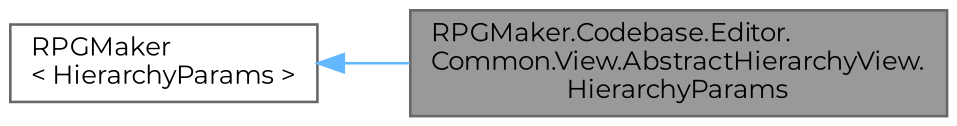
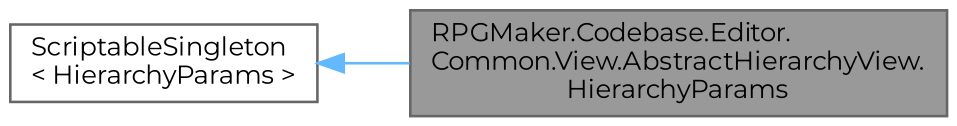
(164, 63) -> (164, 63)
